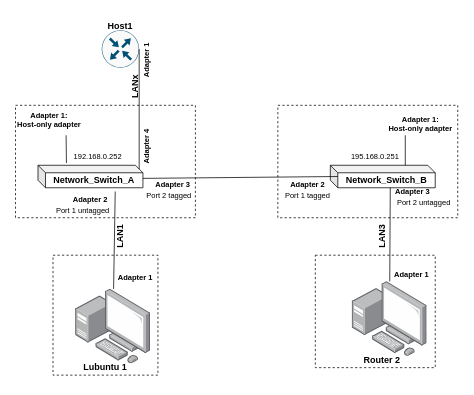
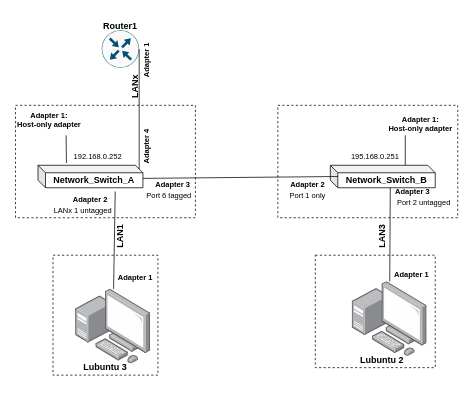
(120, 27) -> (120, 27)
(169, 195) -> (169, 195)
(308, 195) -> (308, 195)
(83, 210) -> (83, 210)
(382, 360) -> (382, 360)
(105, 368) -> (105, 368)
